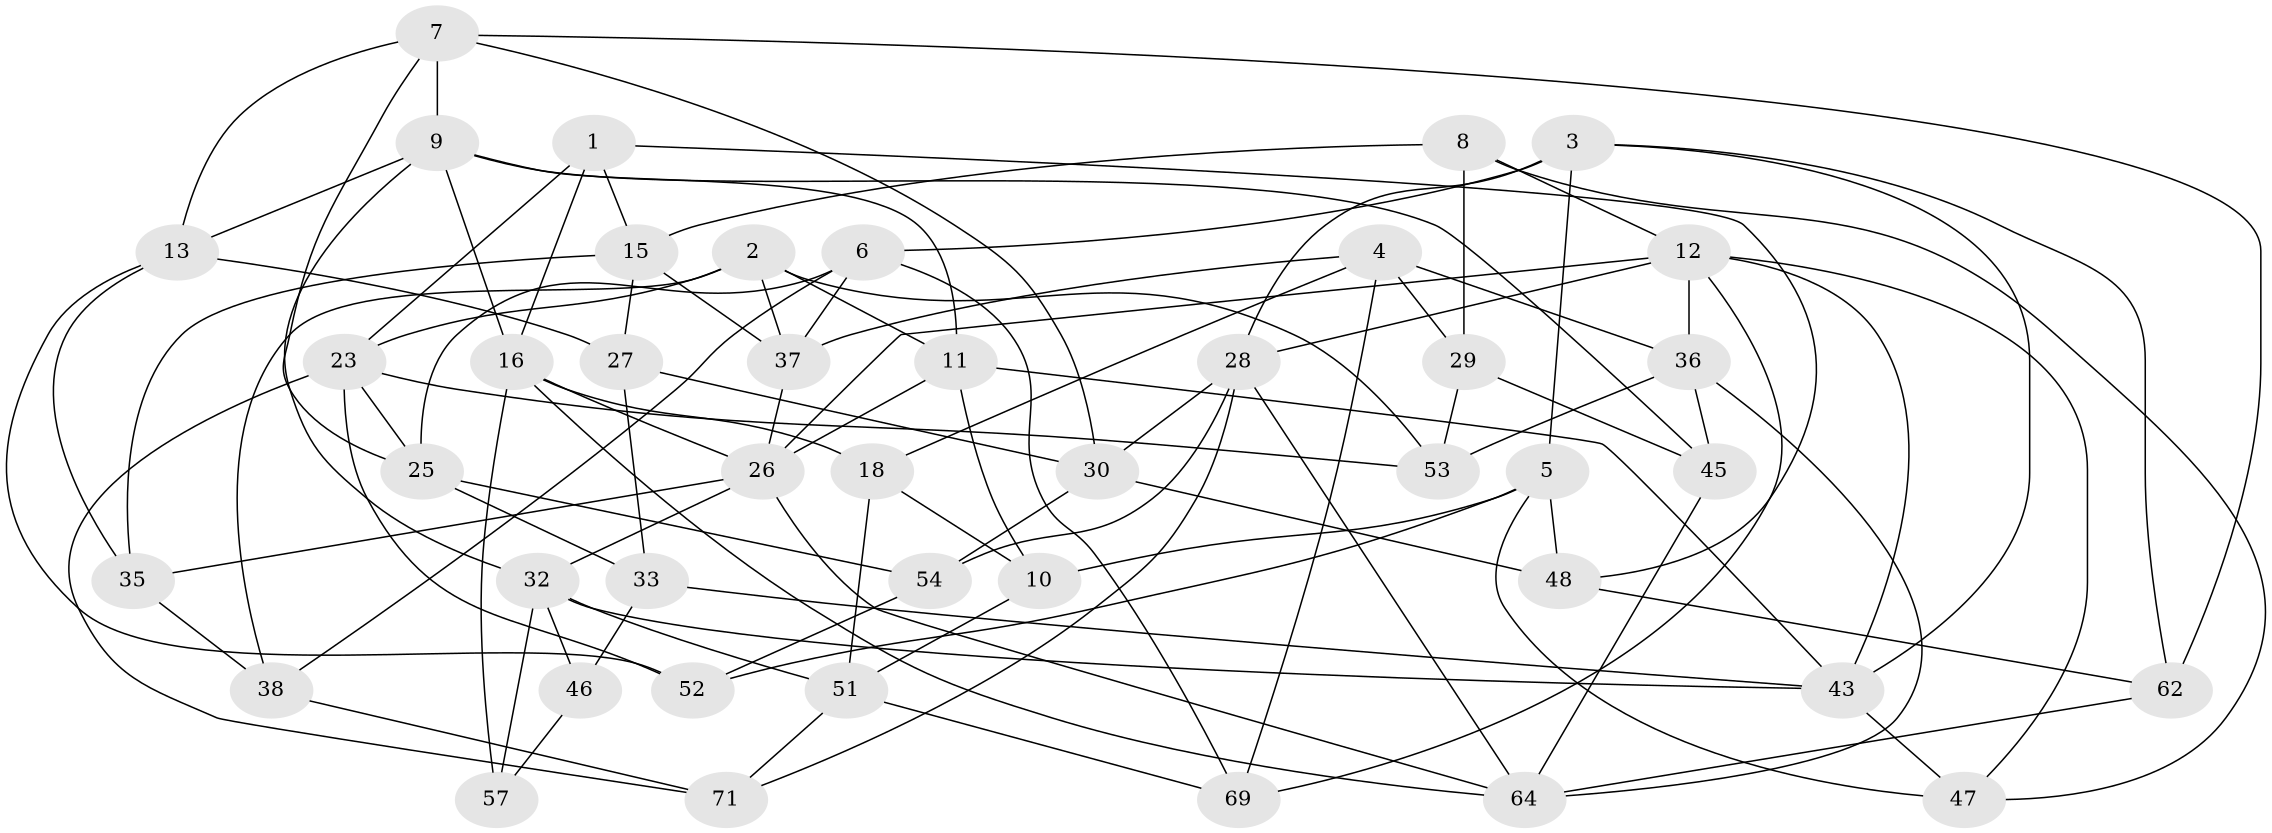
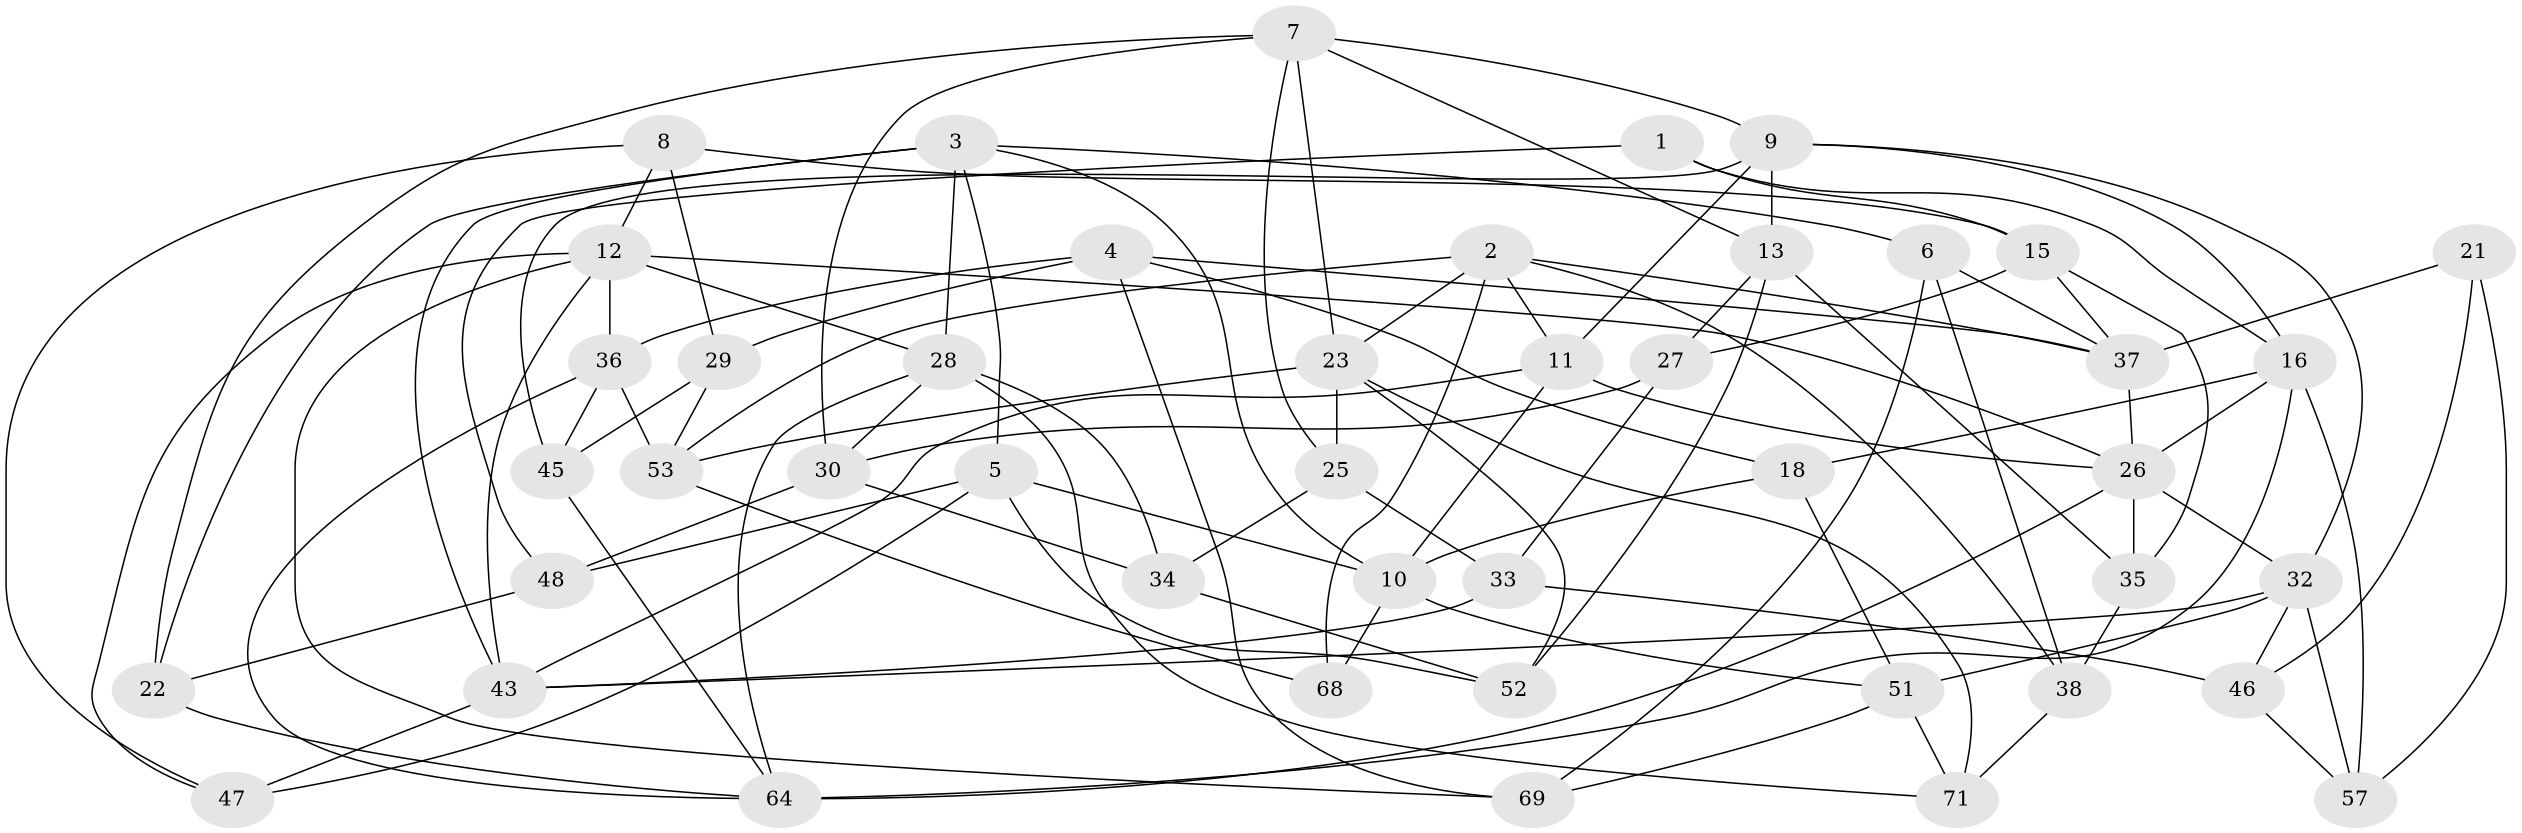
(484, 240) -> (1316, 198)
none -> (2474, 252)
(507, 301) -> none
none -> (1221, 318)
(930, 581) -> (1163, 581)
none -> (1331, 690)
(2171, 690) -> (154, 690)
